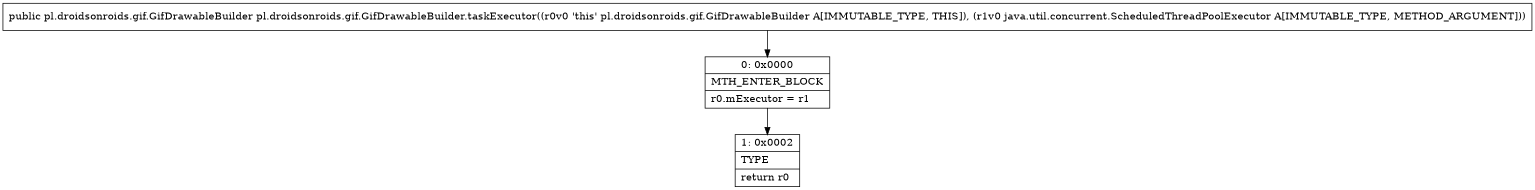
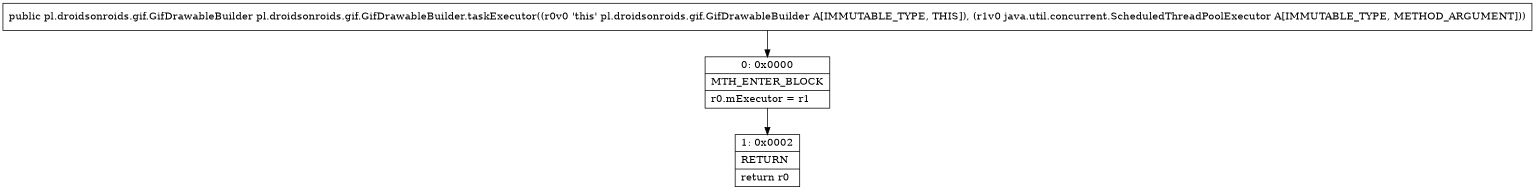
(755, 160) -> (765, 160)
